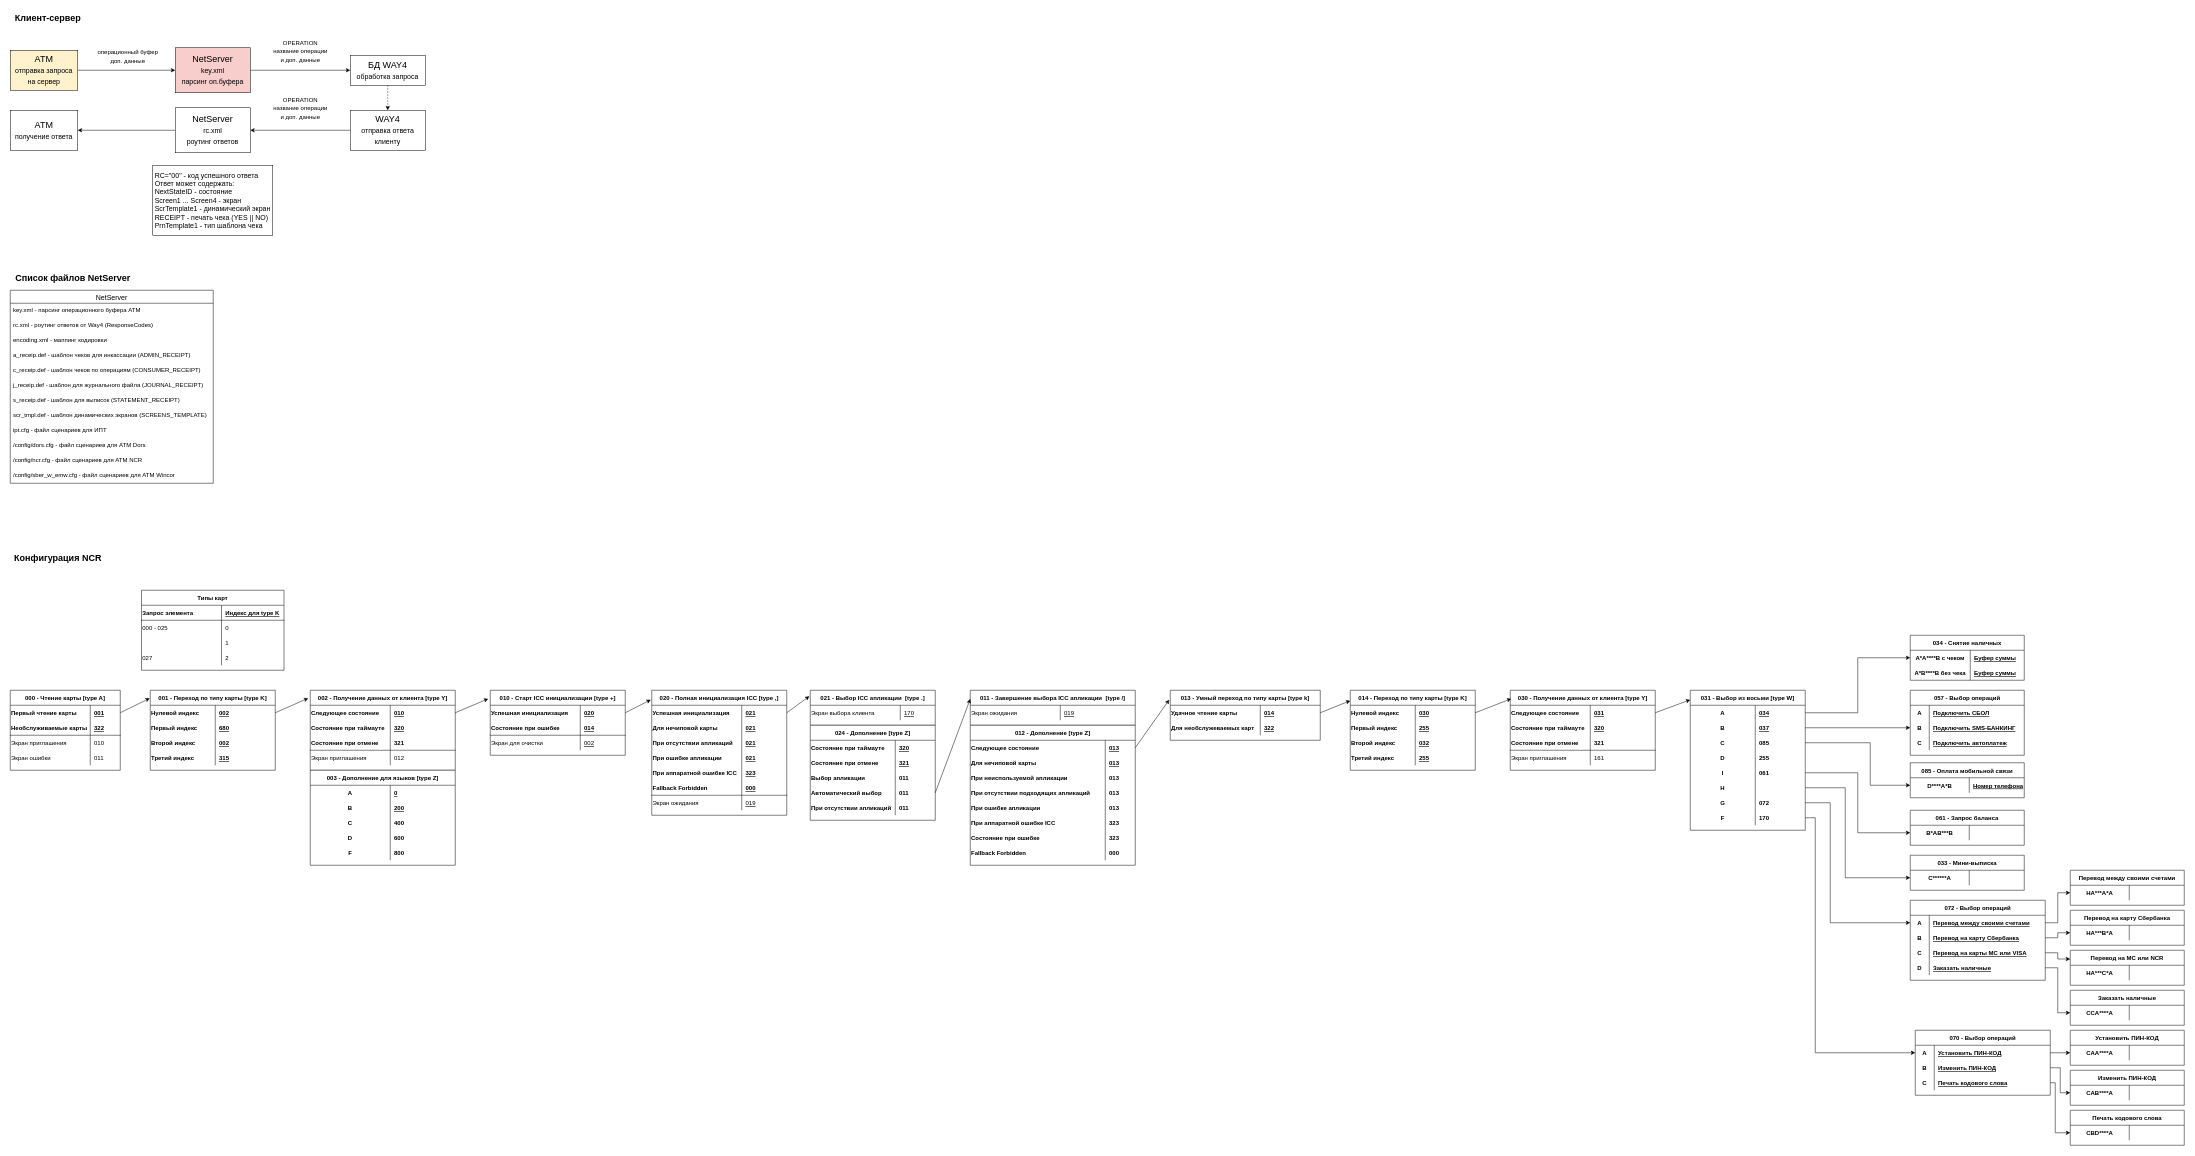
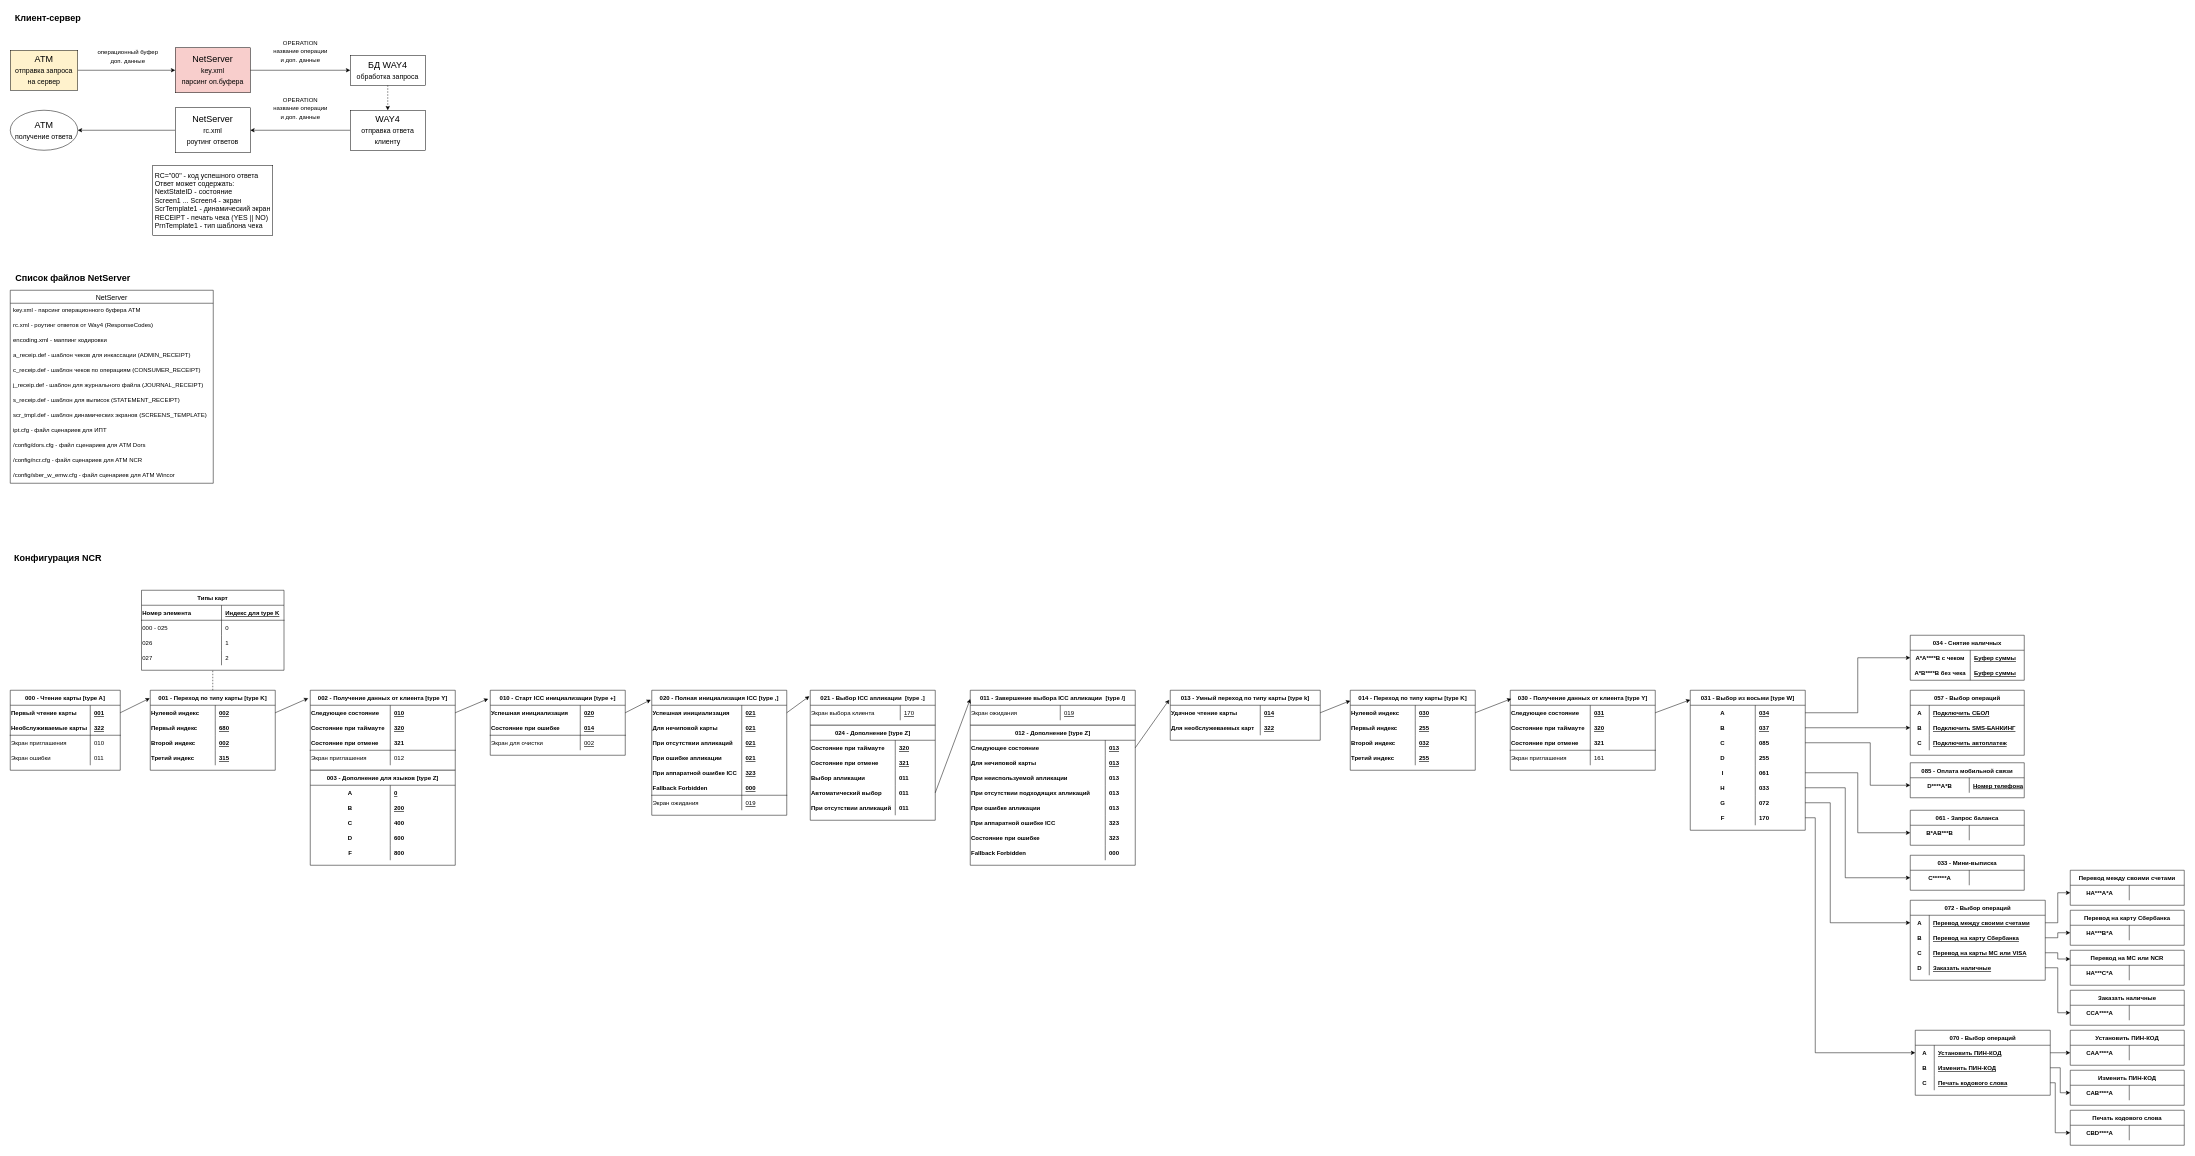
(44, 130) -> (44, 130)
(167, 613) -> (165, 613)
none -> (182, 643)
none -> (213, 681)
none -> (1780, 788)
